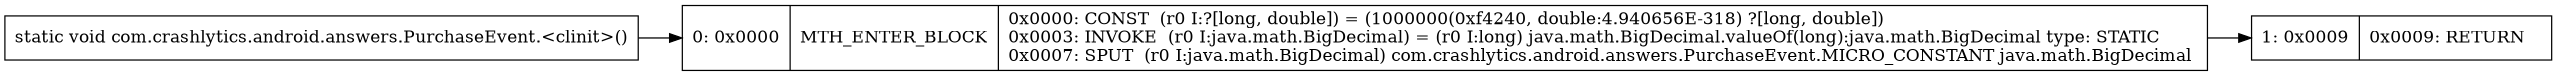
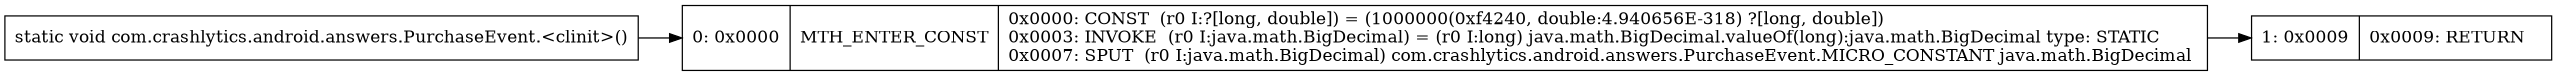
(894, 37) -> (894, 37)
